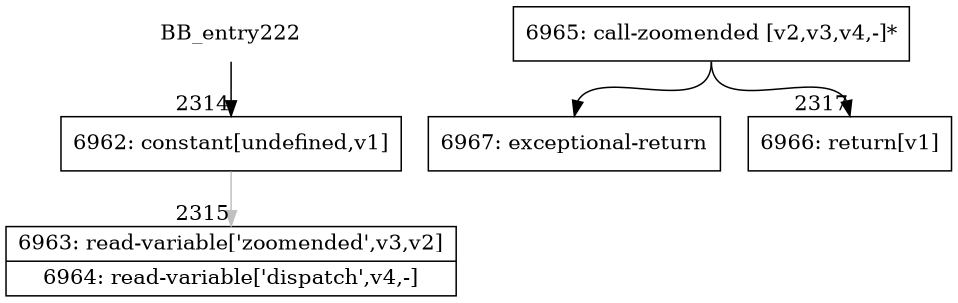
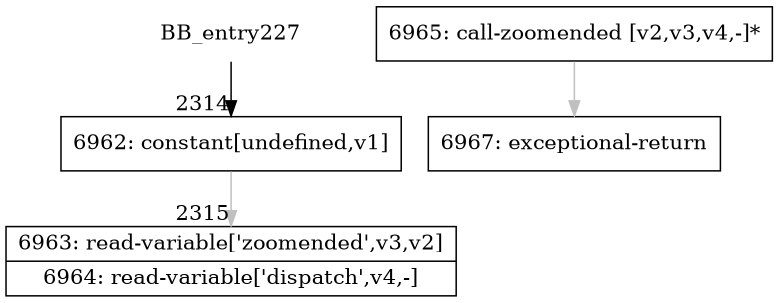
(231, 34) -> (231, 34)
(650, 89) -> (574, 81)
(850, 144) -> none
